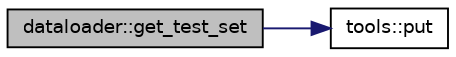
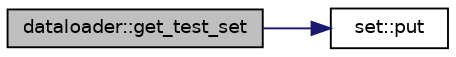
(389, 28) -> (389, 28)
